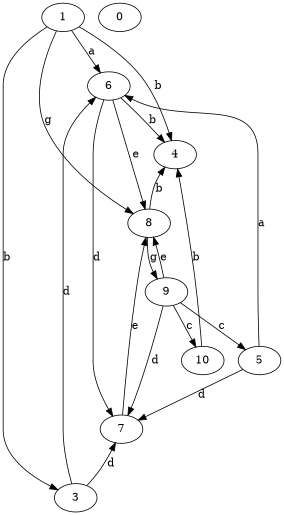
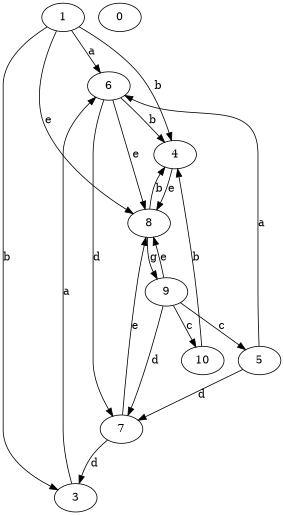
(49, 120) -> (49, 120)
none -> (167, 186)
(67, 292) -> (67, 292)
(101, 469) -> (92, 456)
